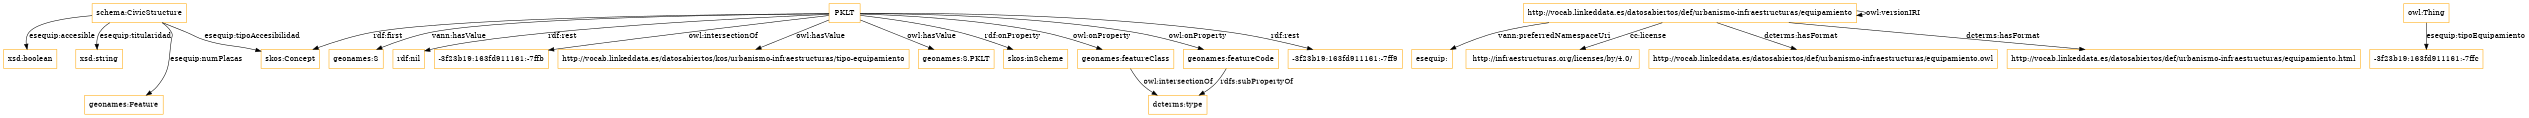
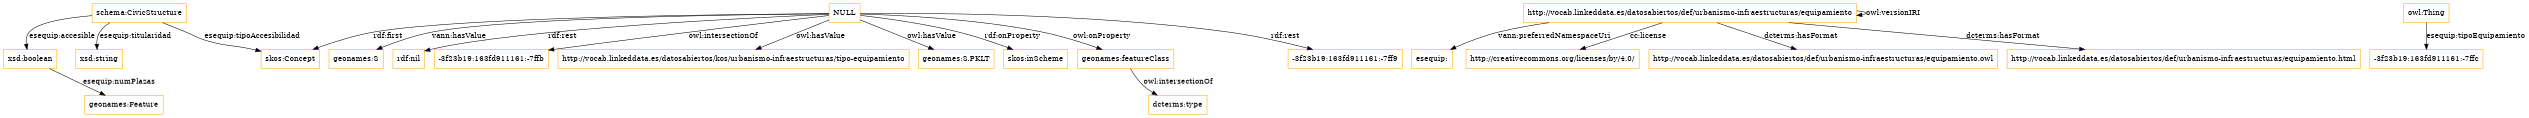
(845, 13) -> (845, 13)
(169, 58) -> (75, 81)
(1231, 59) -> none
(1553, 59) -> (1553, 59)
